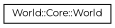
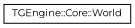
(57, 14) -> (67, 14)
